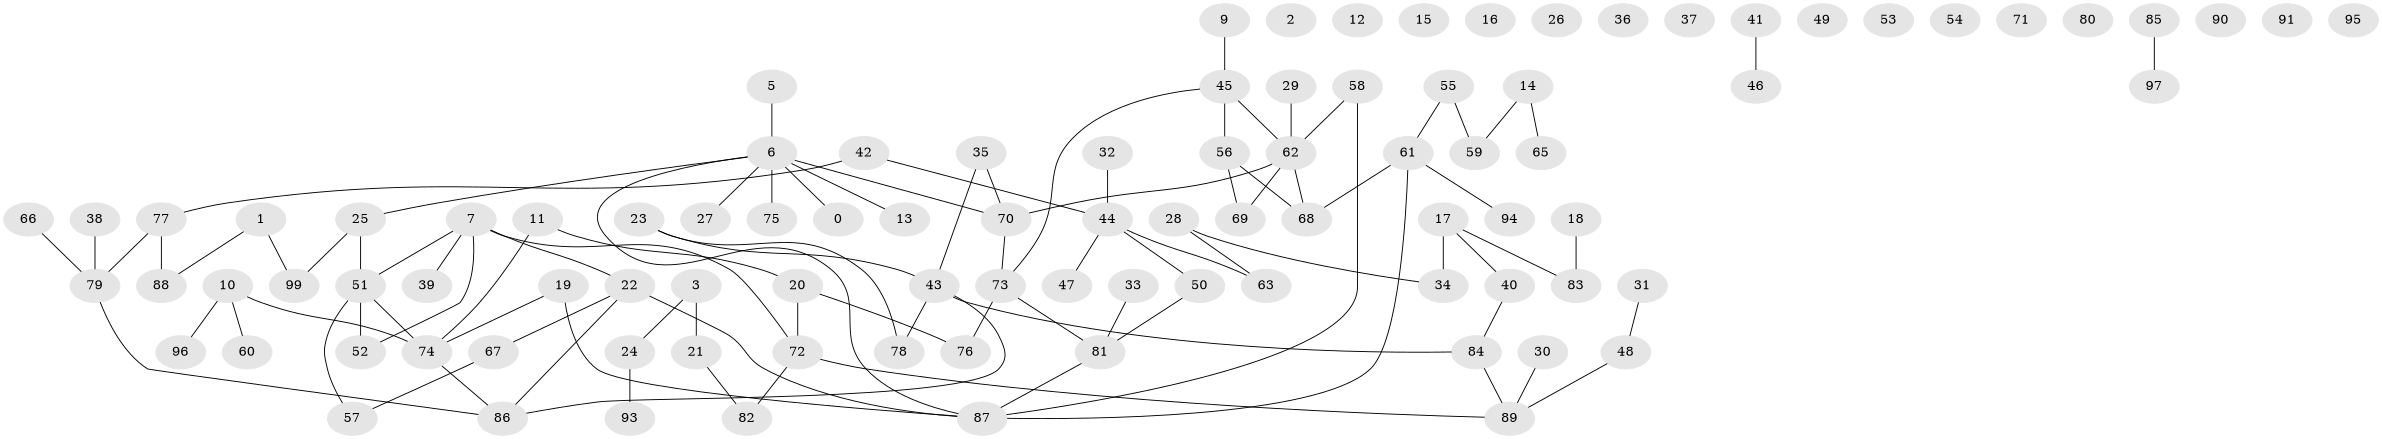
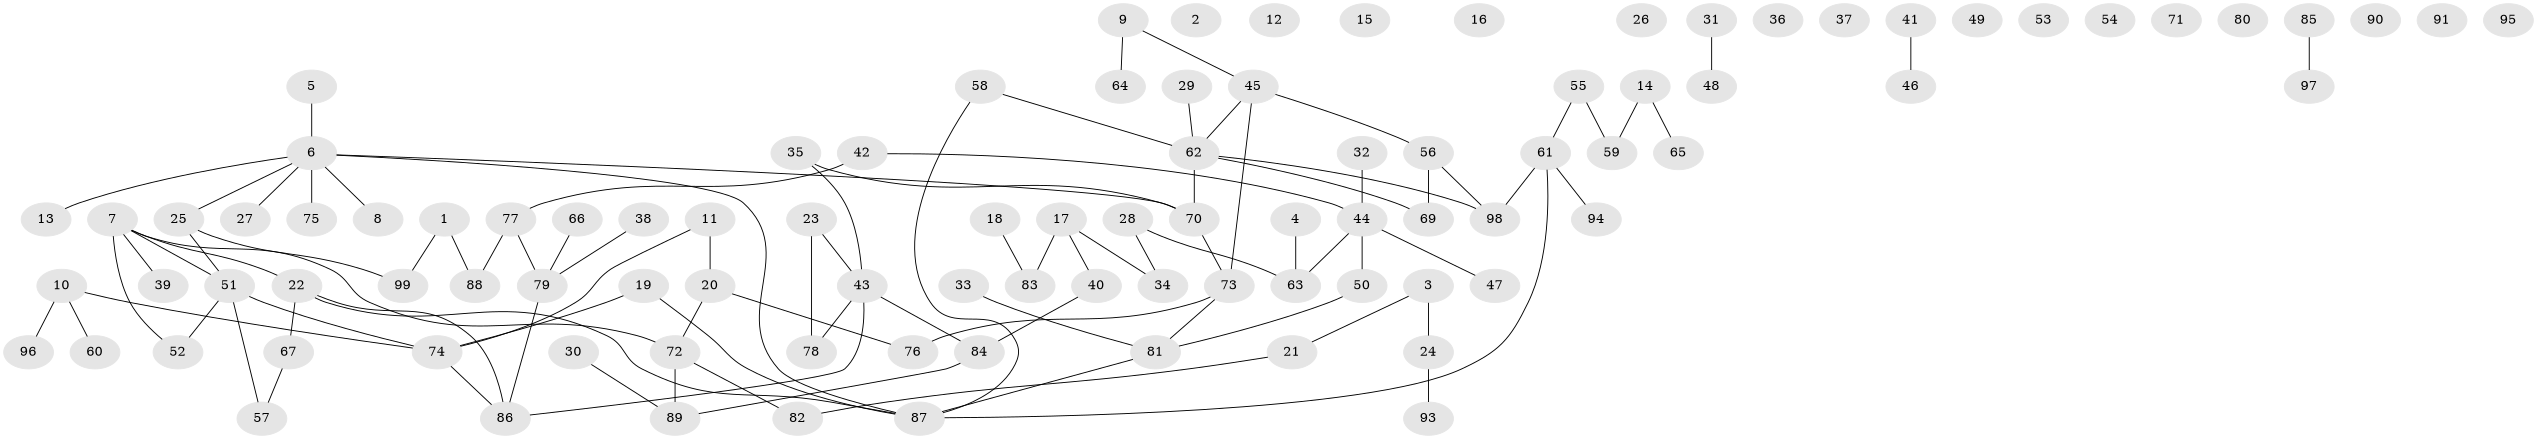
none -> (1120, 87)
(838, 219) -> (378, 219)
none -> (1296, 219)
(1307, 219) -> (1495, 219)
(1568, 385) -> none
